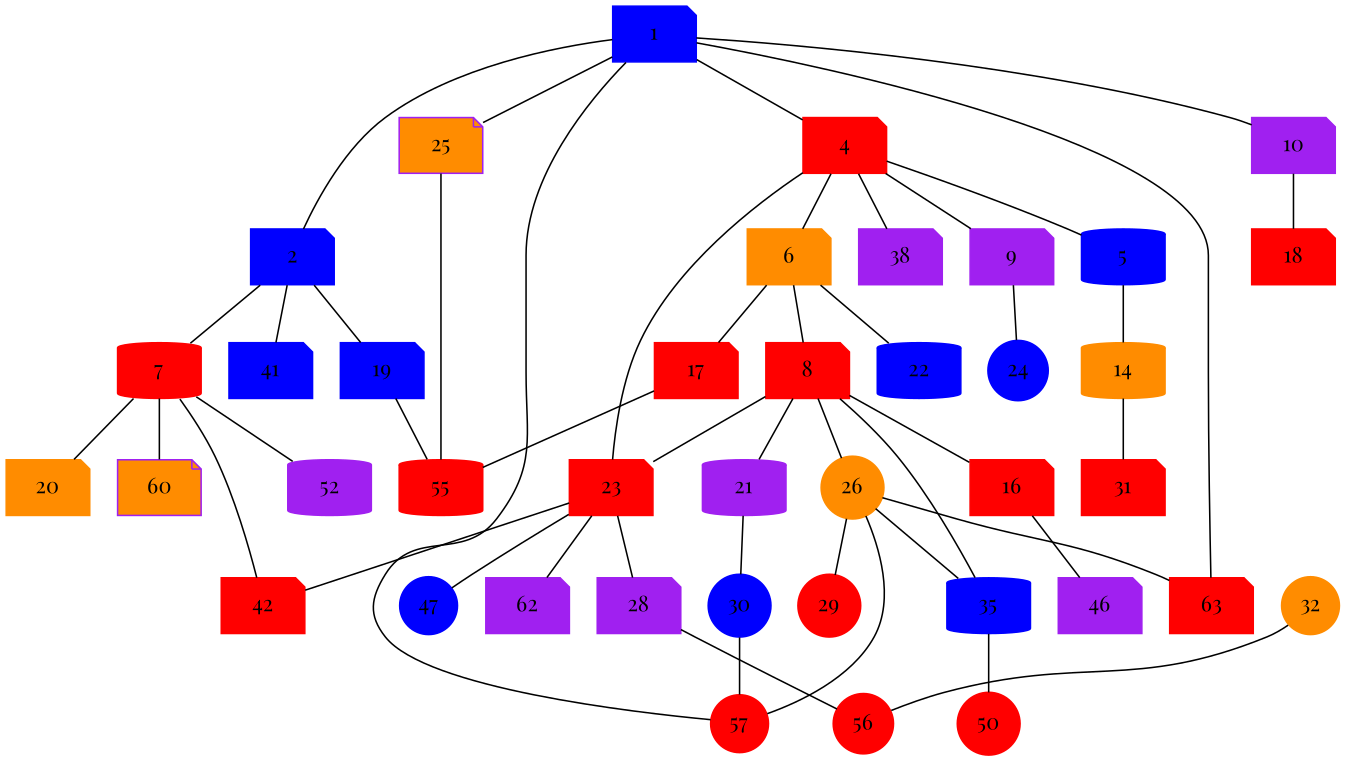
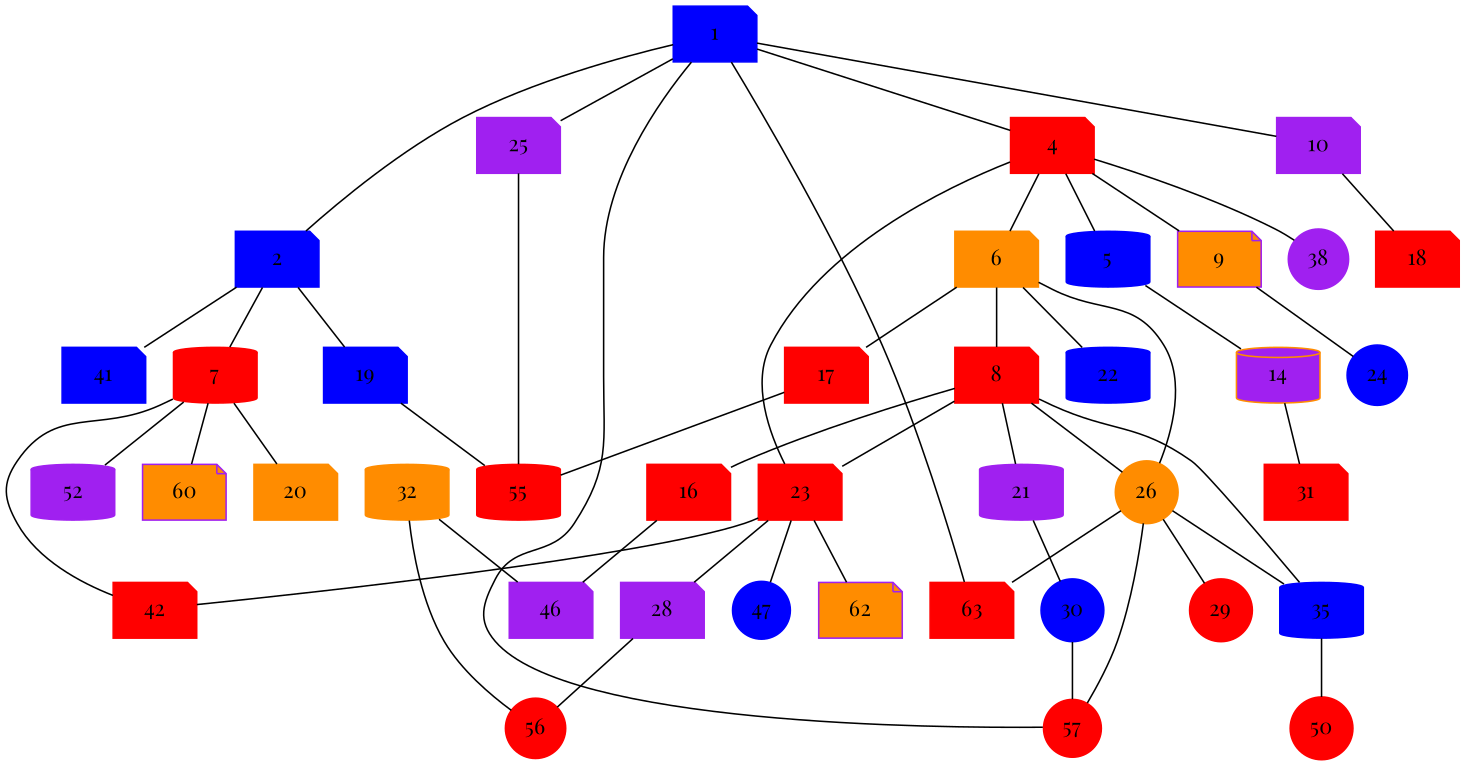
(441, 145) -> (519, 145)
(900, 257) -> (1318, 259)
(1012, 257) -> (1219, 259)
none -> (1157, 337)
(1123, 371) -> (1278, 375)
none -> (478, 551)
(528, 606) -> (860, 610)
(1310, 606) -> (407, 492)
